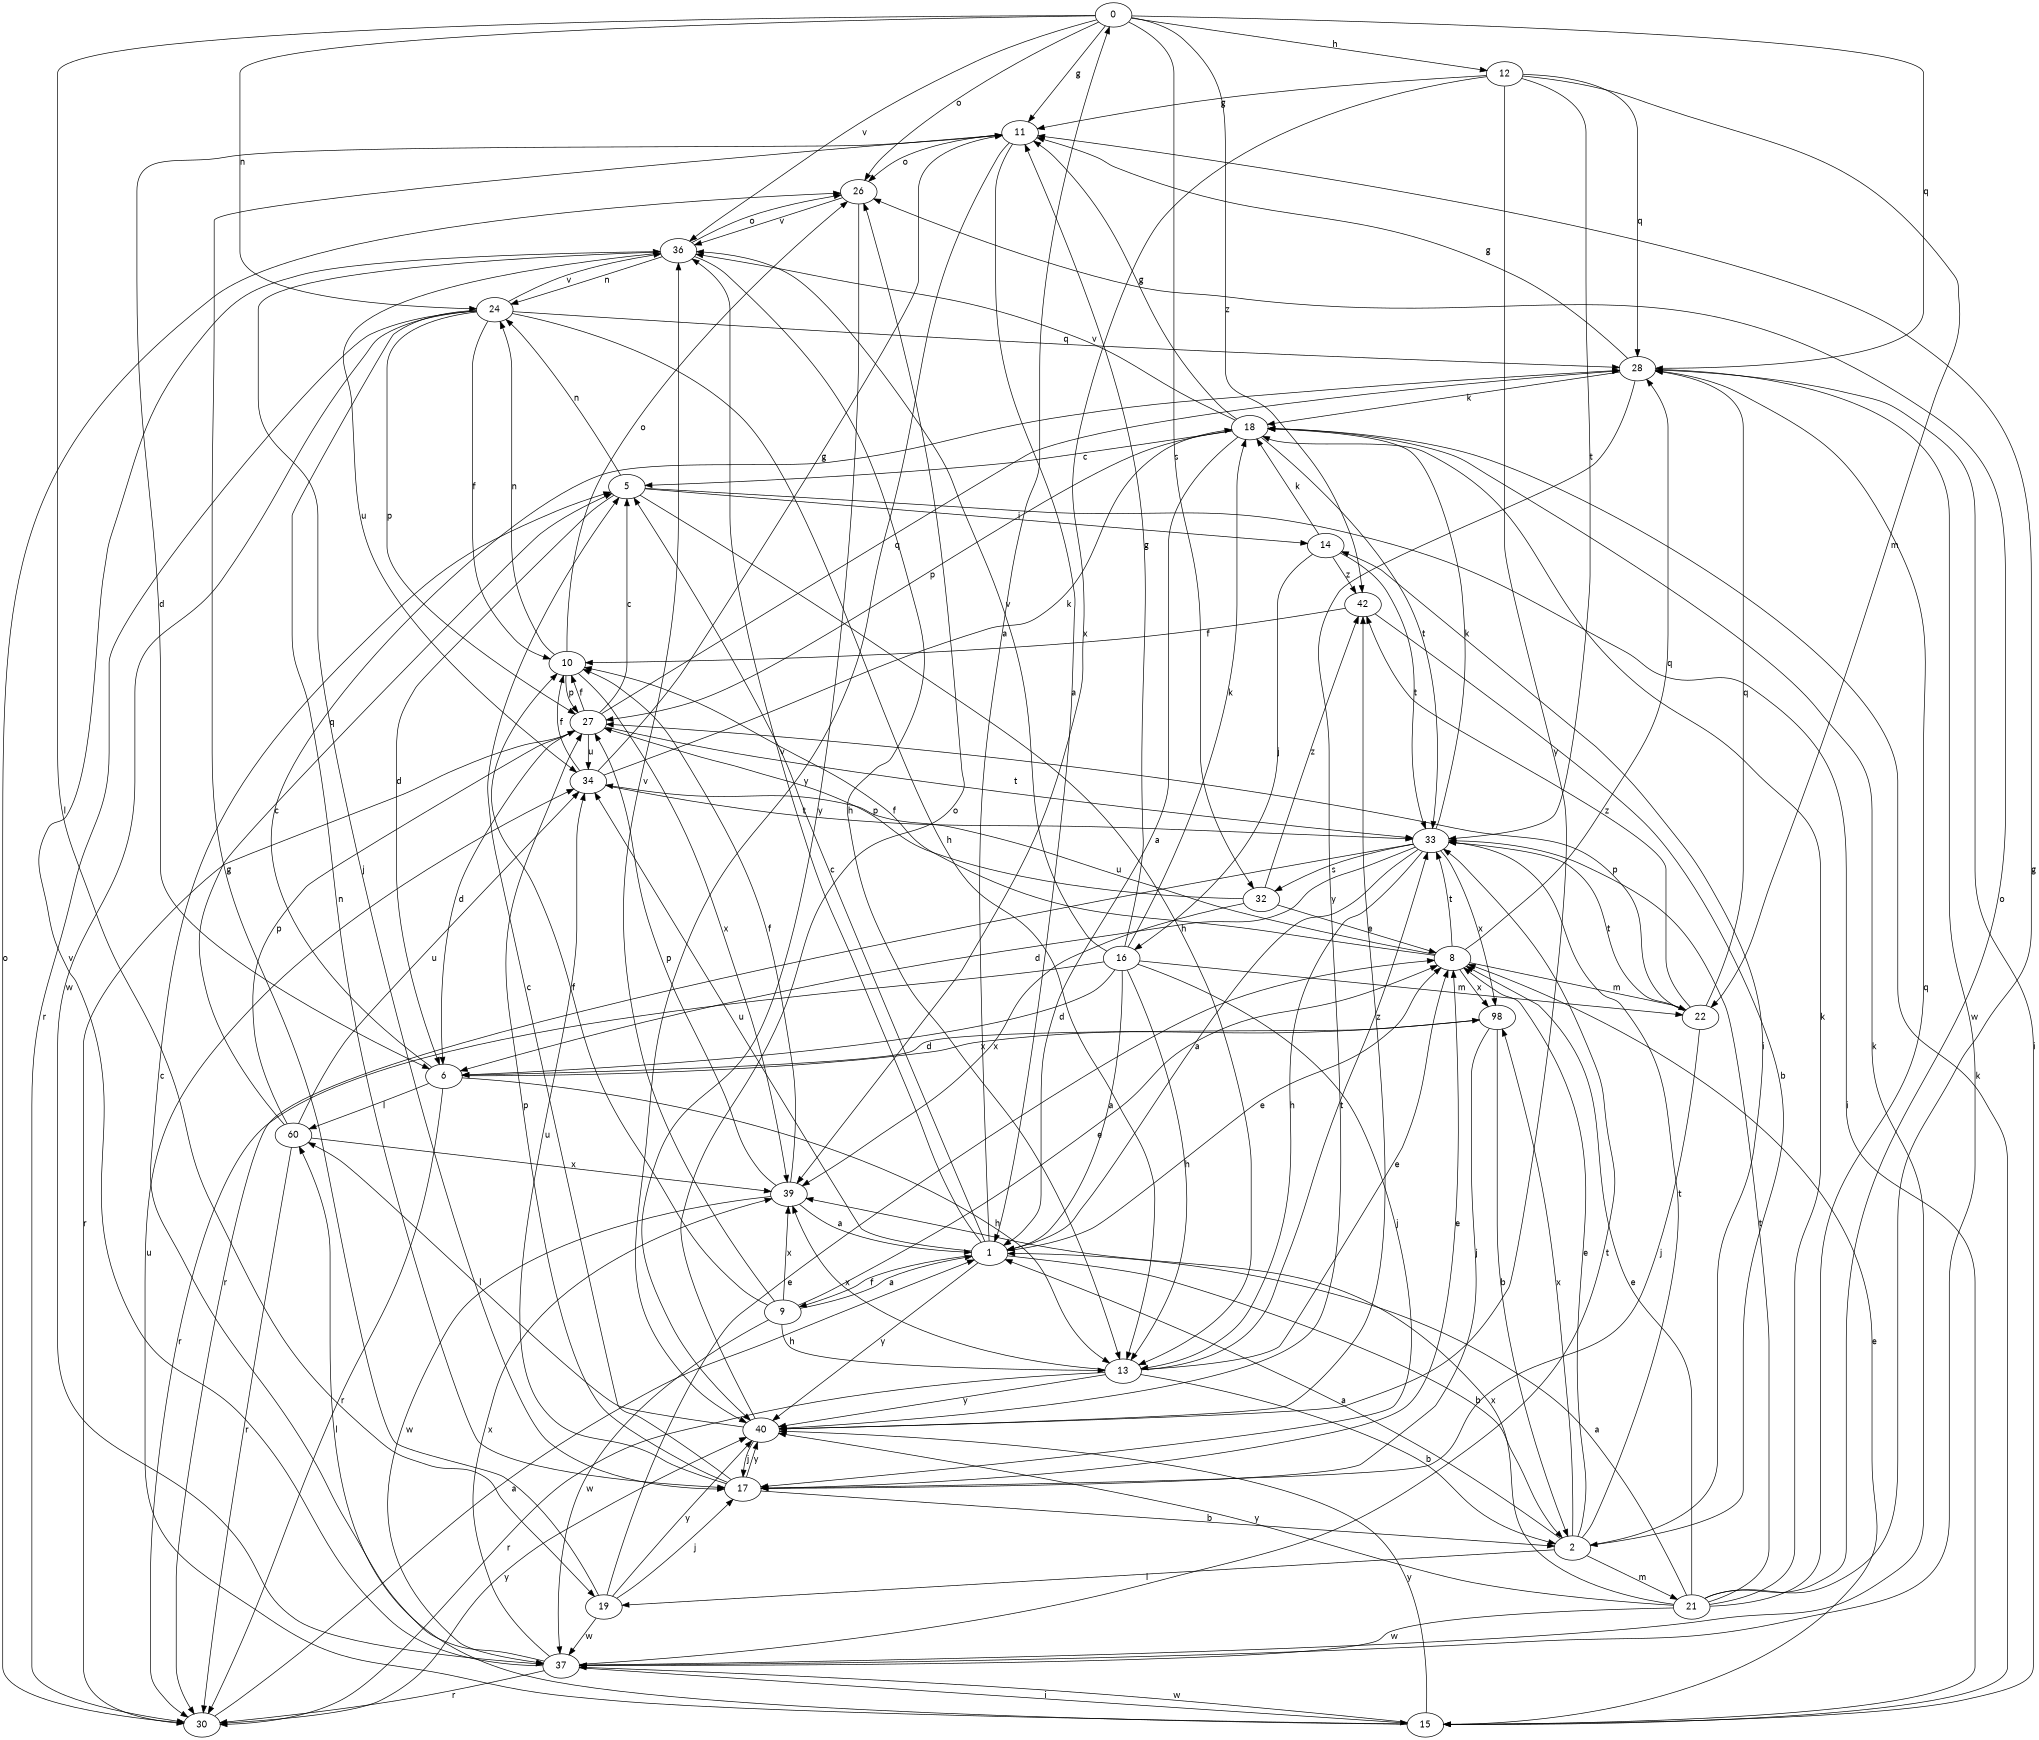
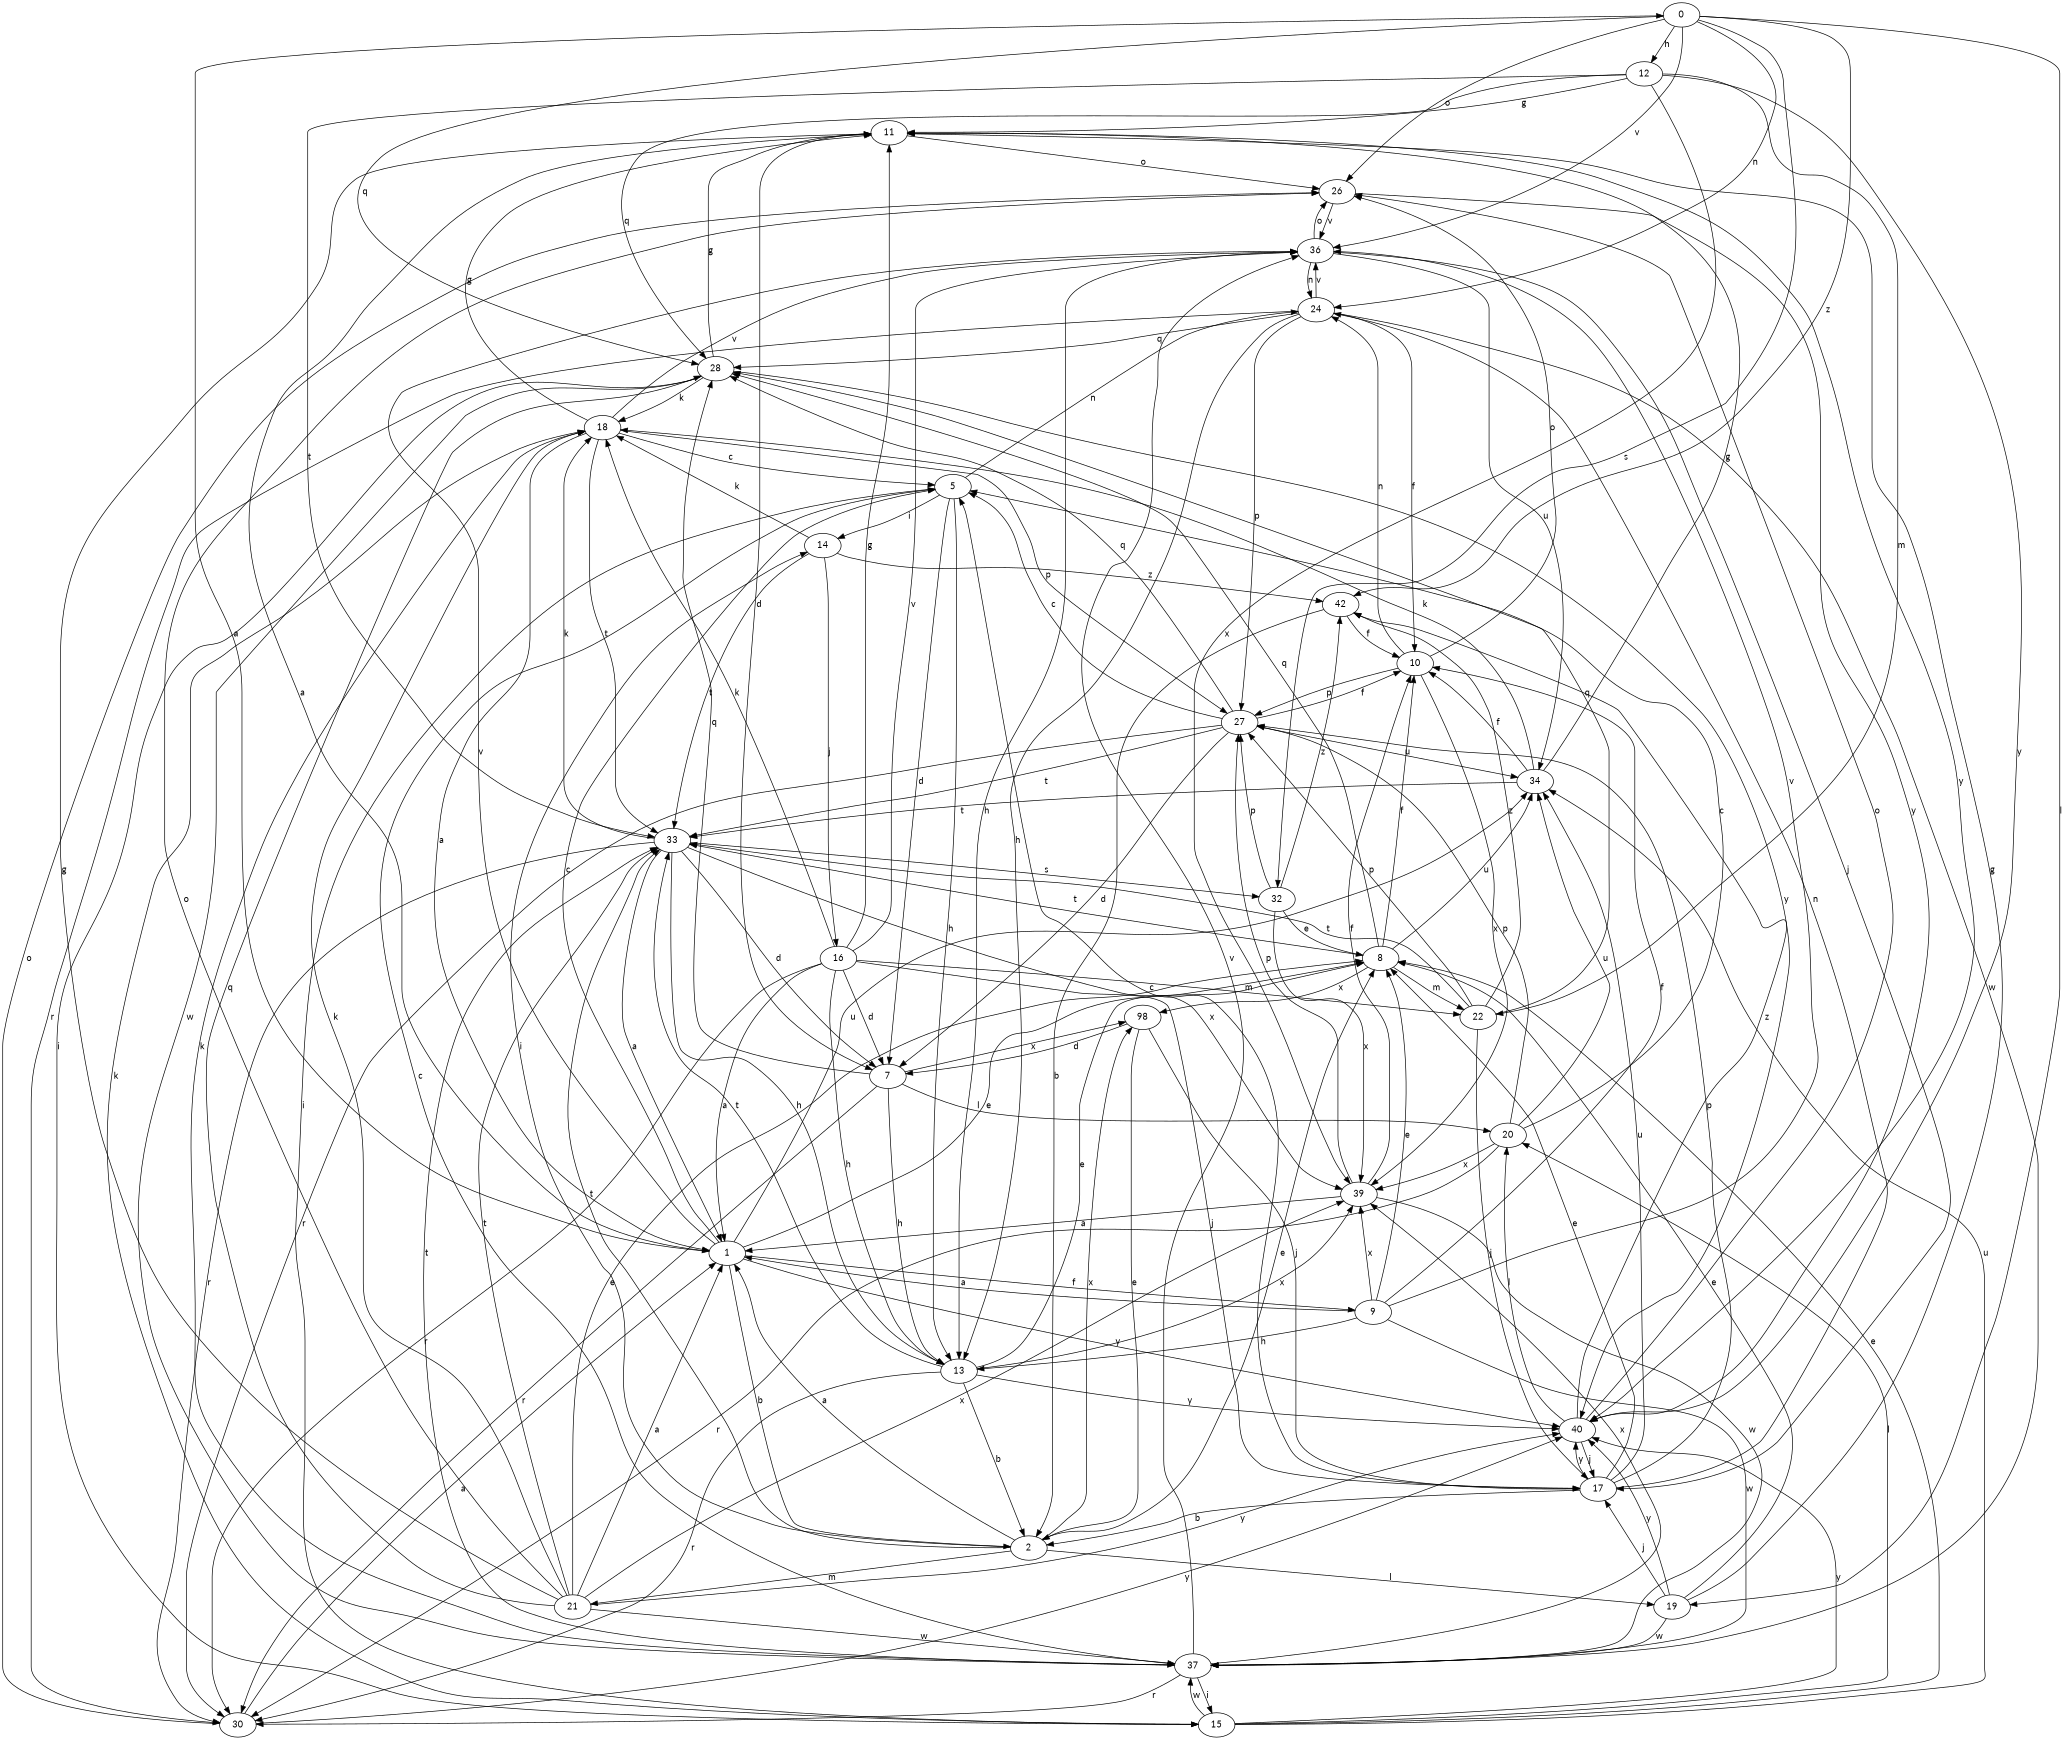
(1069, 71) -> none
(1475, 922) -> (1030, 968)
(345, 961) -> (1813, 911)
(444, 1076) -> (888, 1076)
(293, 1135) -> (1508, 1135)
(1503, 1283) -> (1135, 1283)
